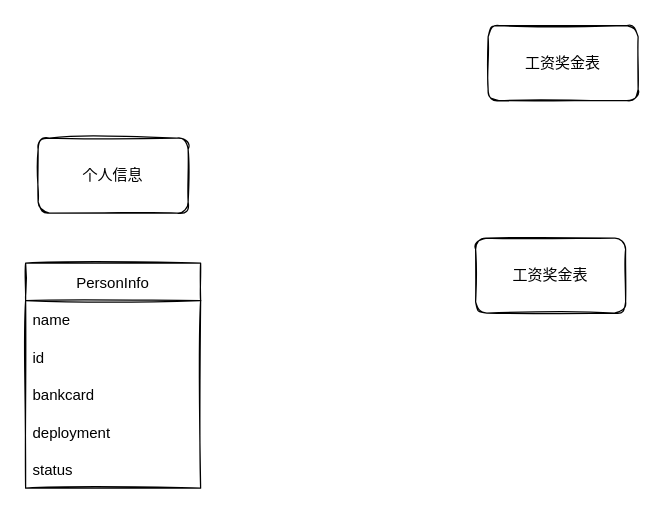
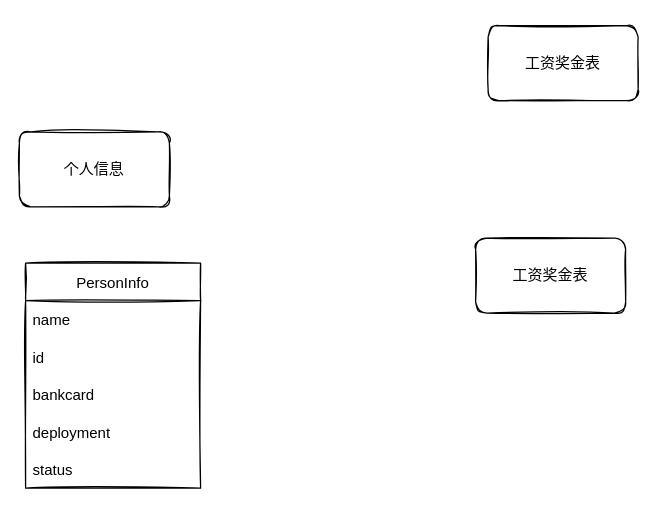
(113, 176) -> (94, 169)
